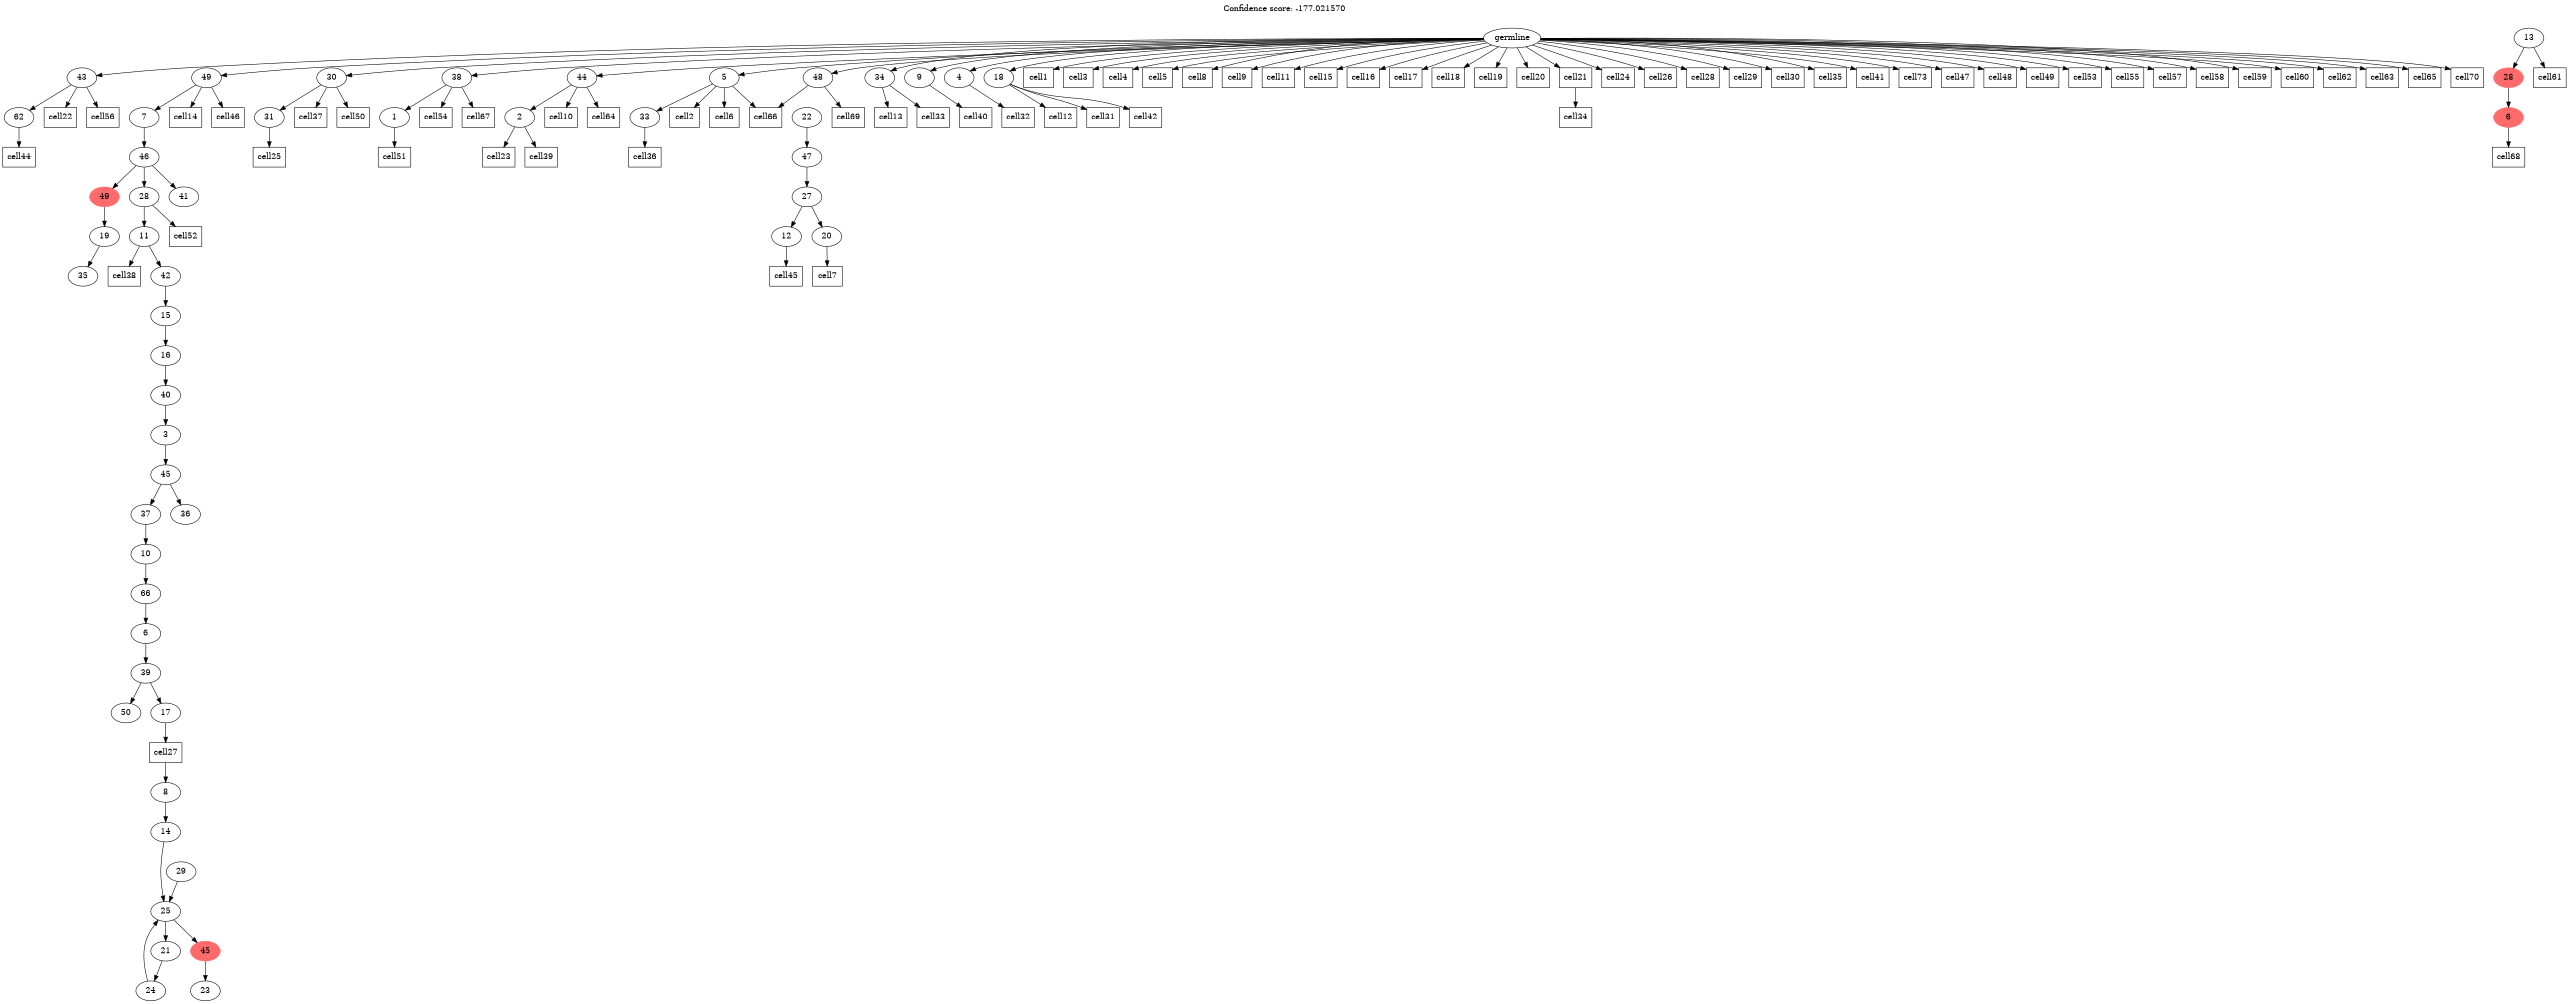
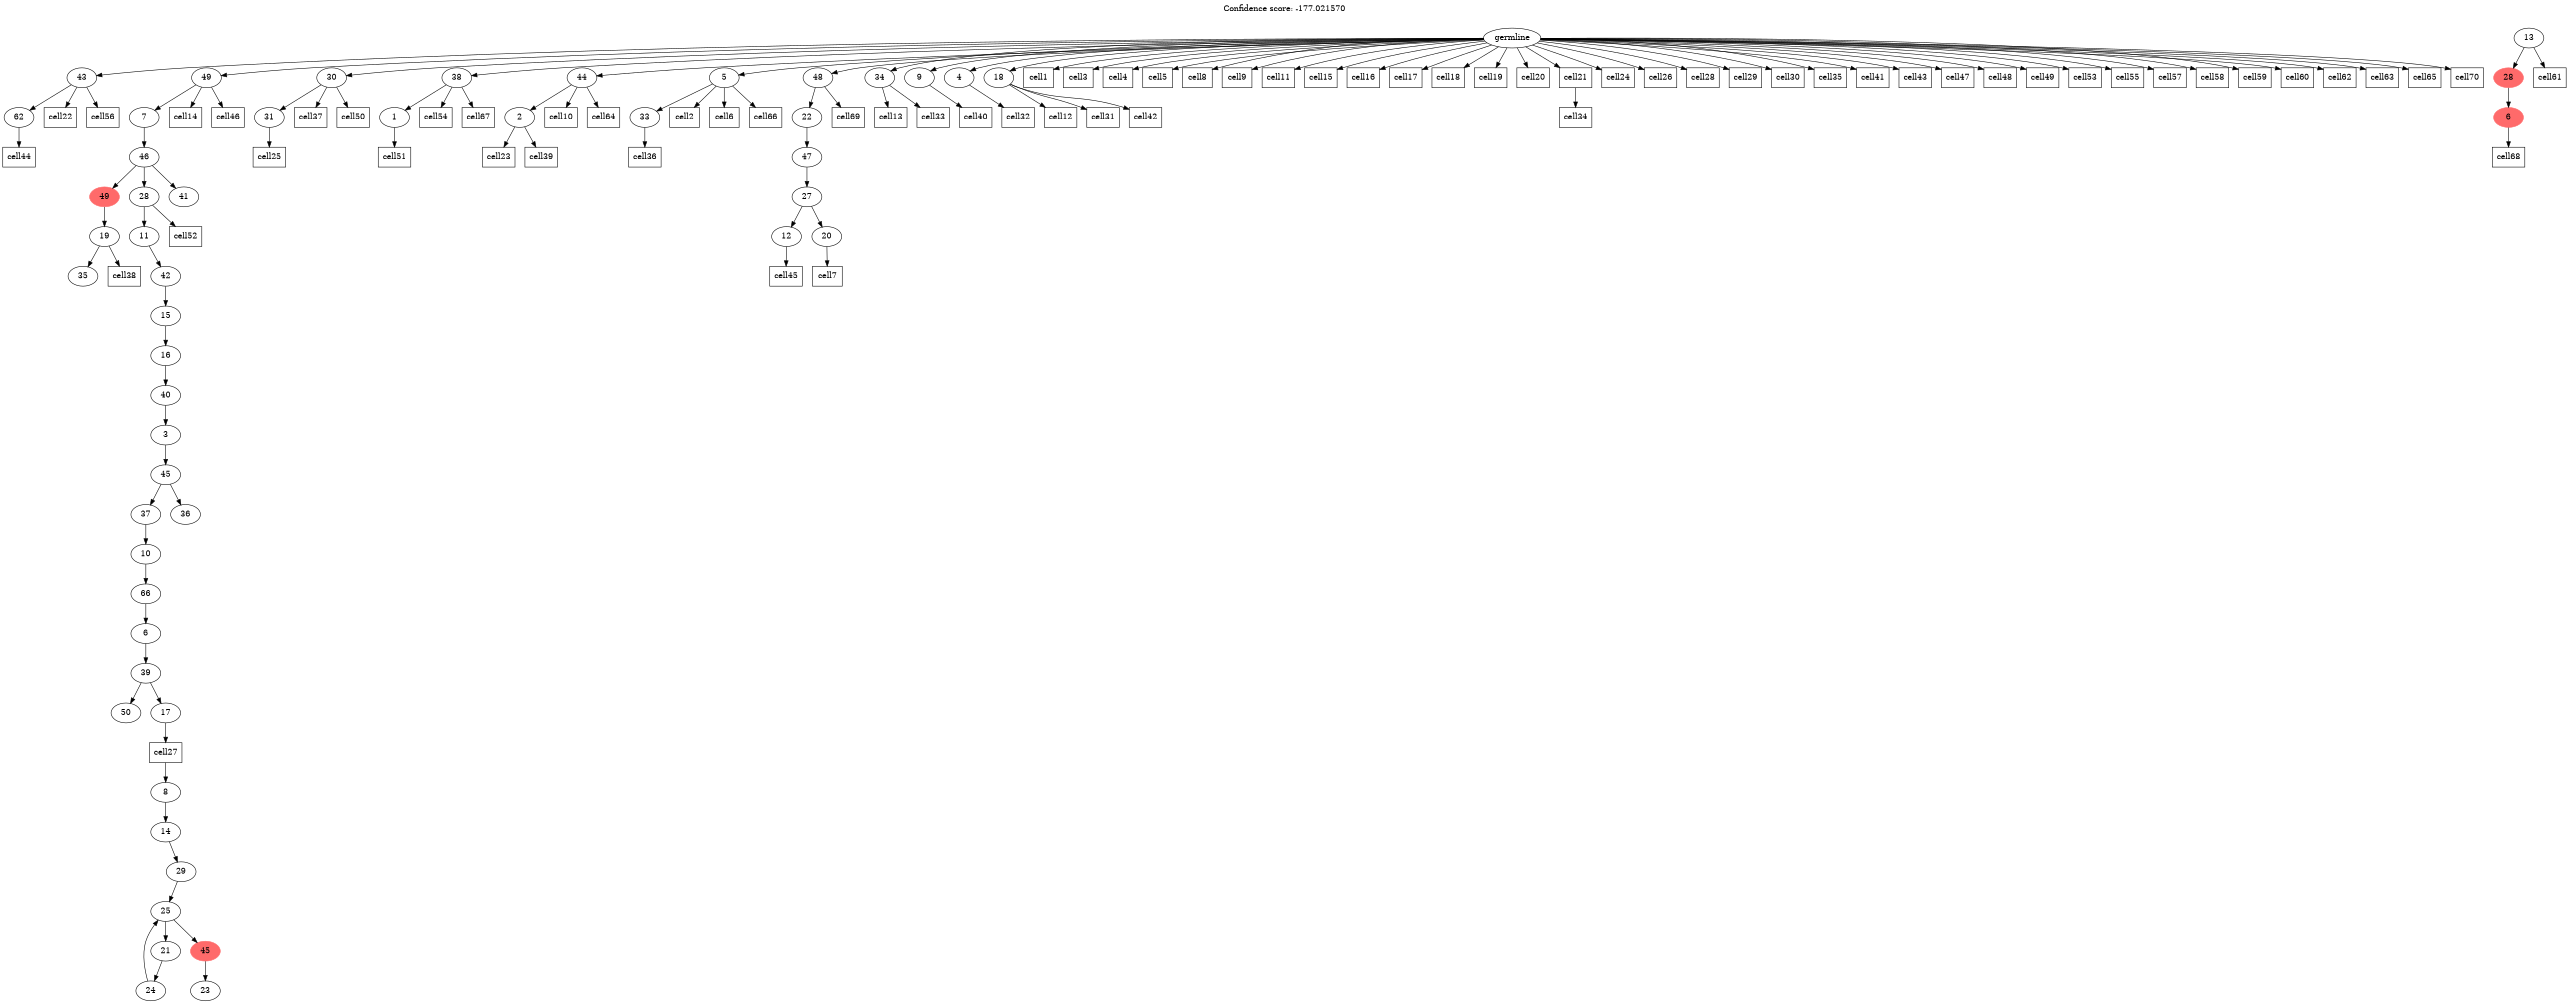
(1915, 78) -> (1915, 78)
(796, 95) -> (813, 95)
(136, 254) -> (113, 254)
(161, 869) -> (172, 849)
